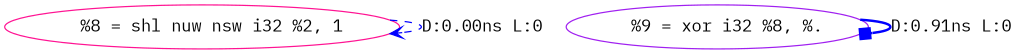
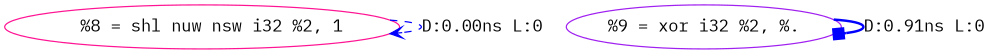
(717, 27) -> (704, 27)
